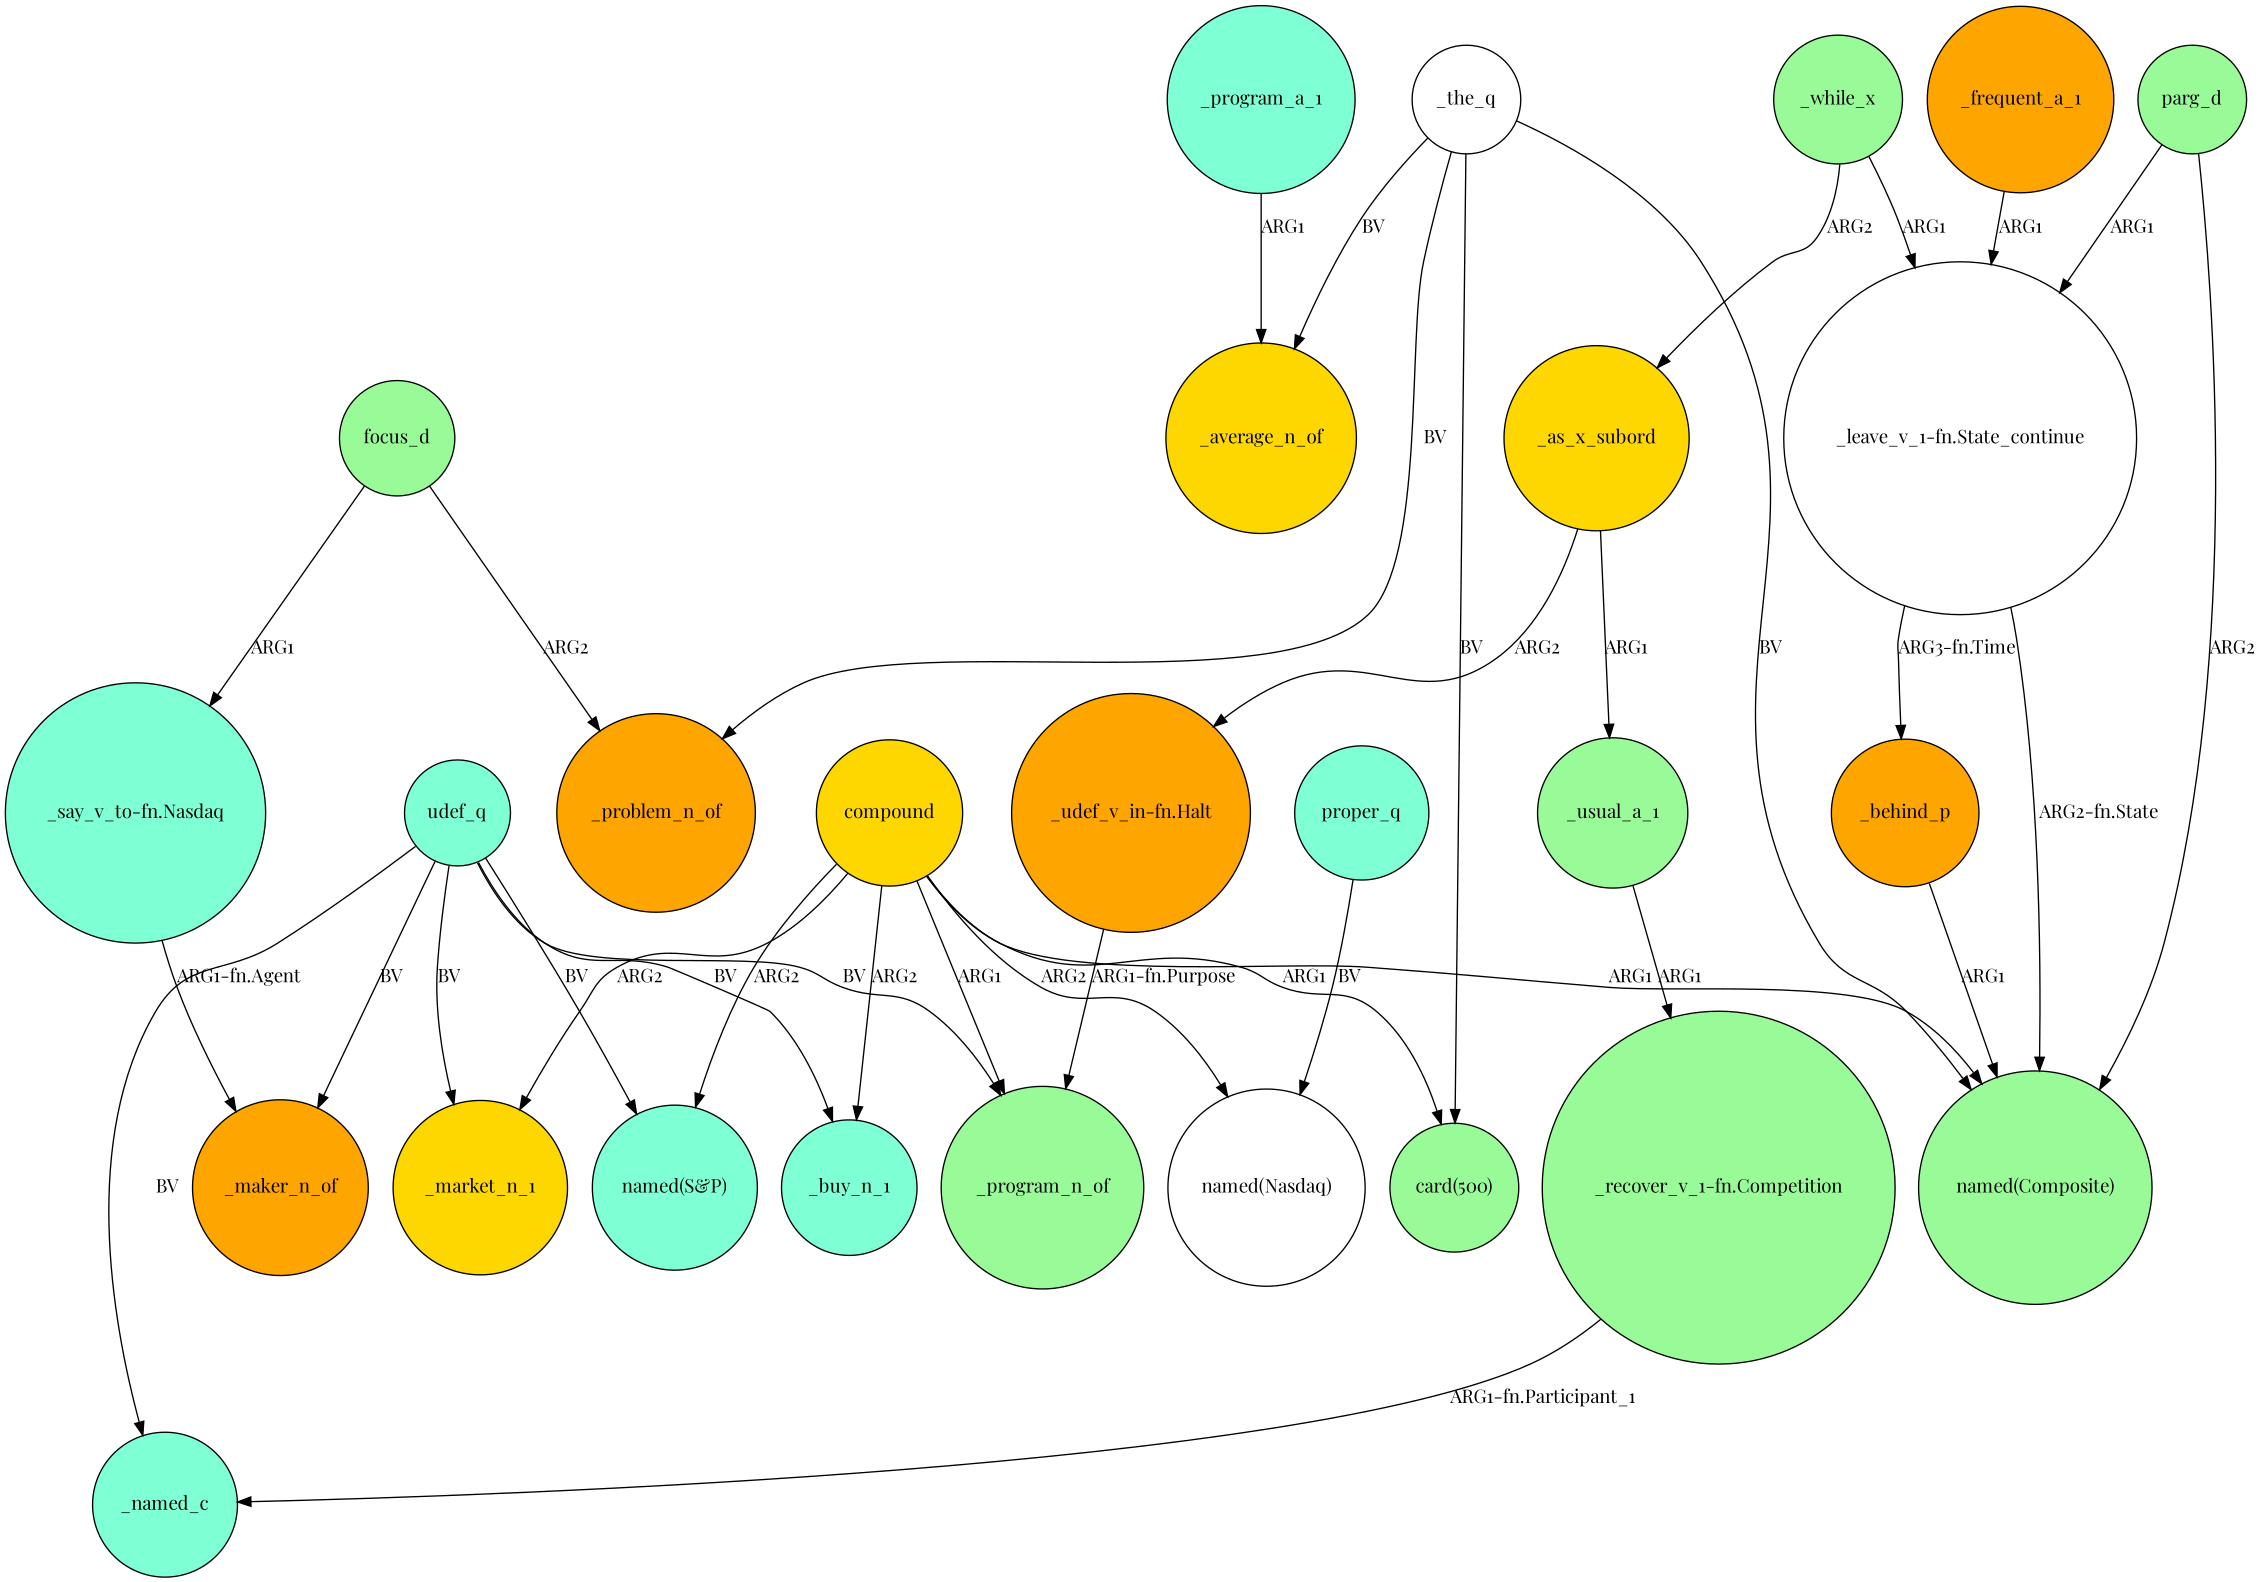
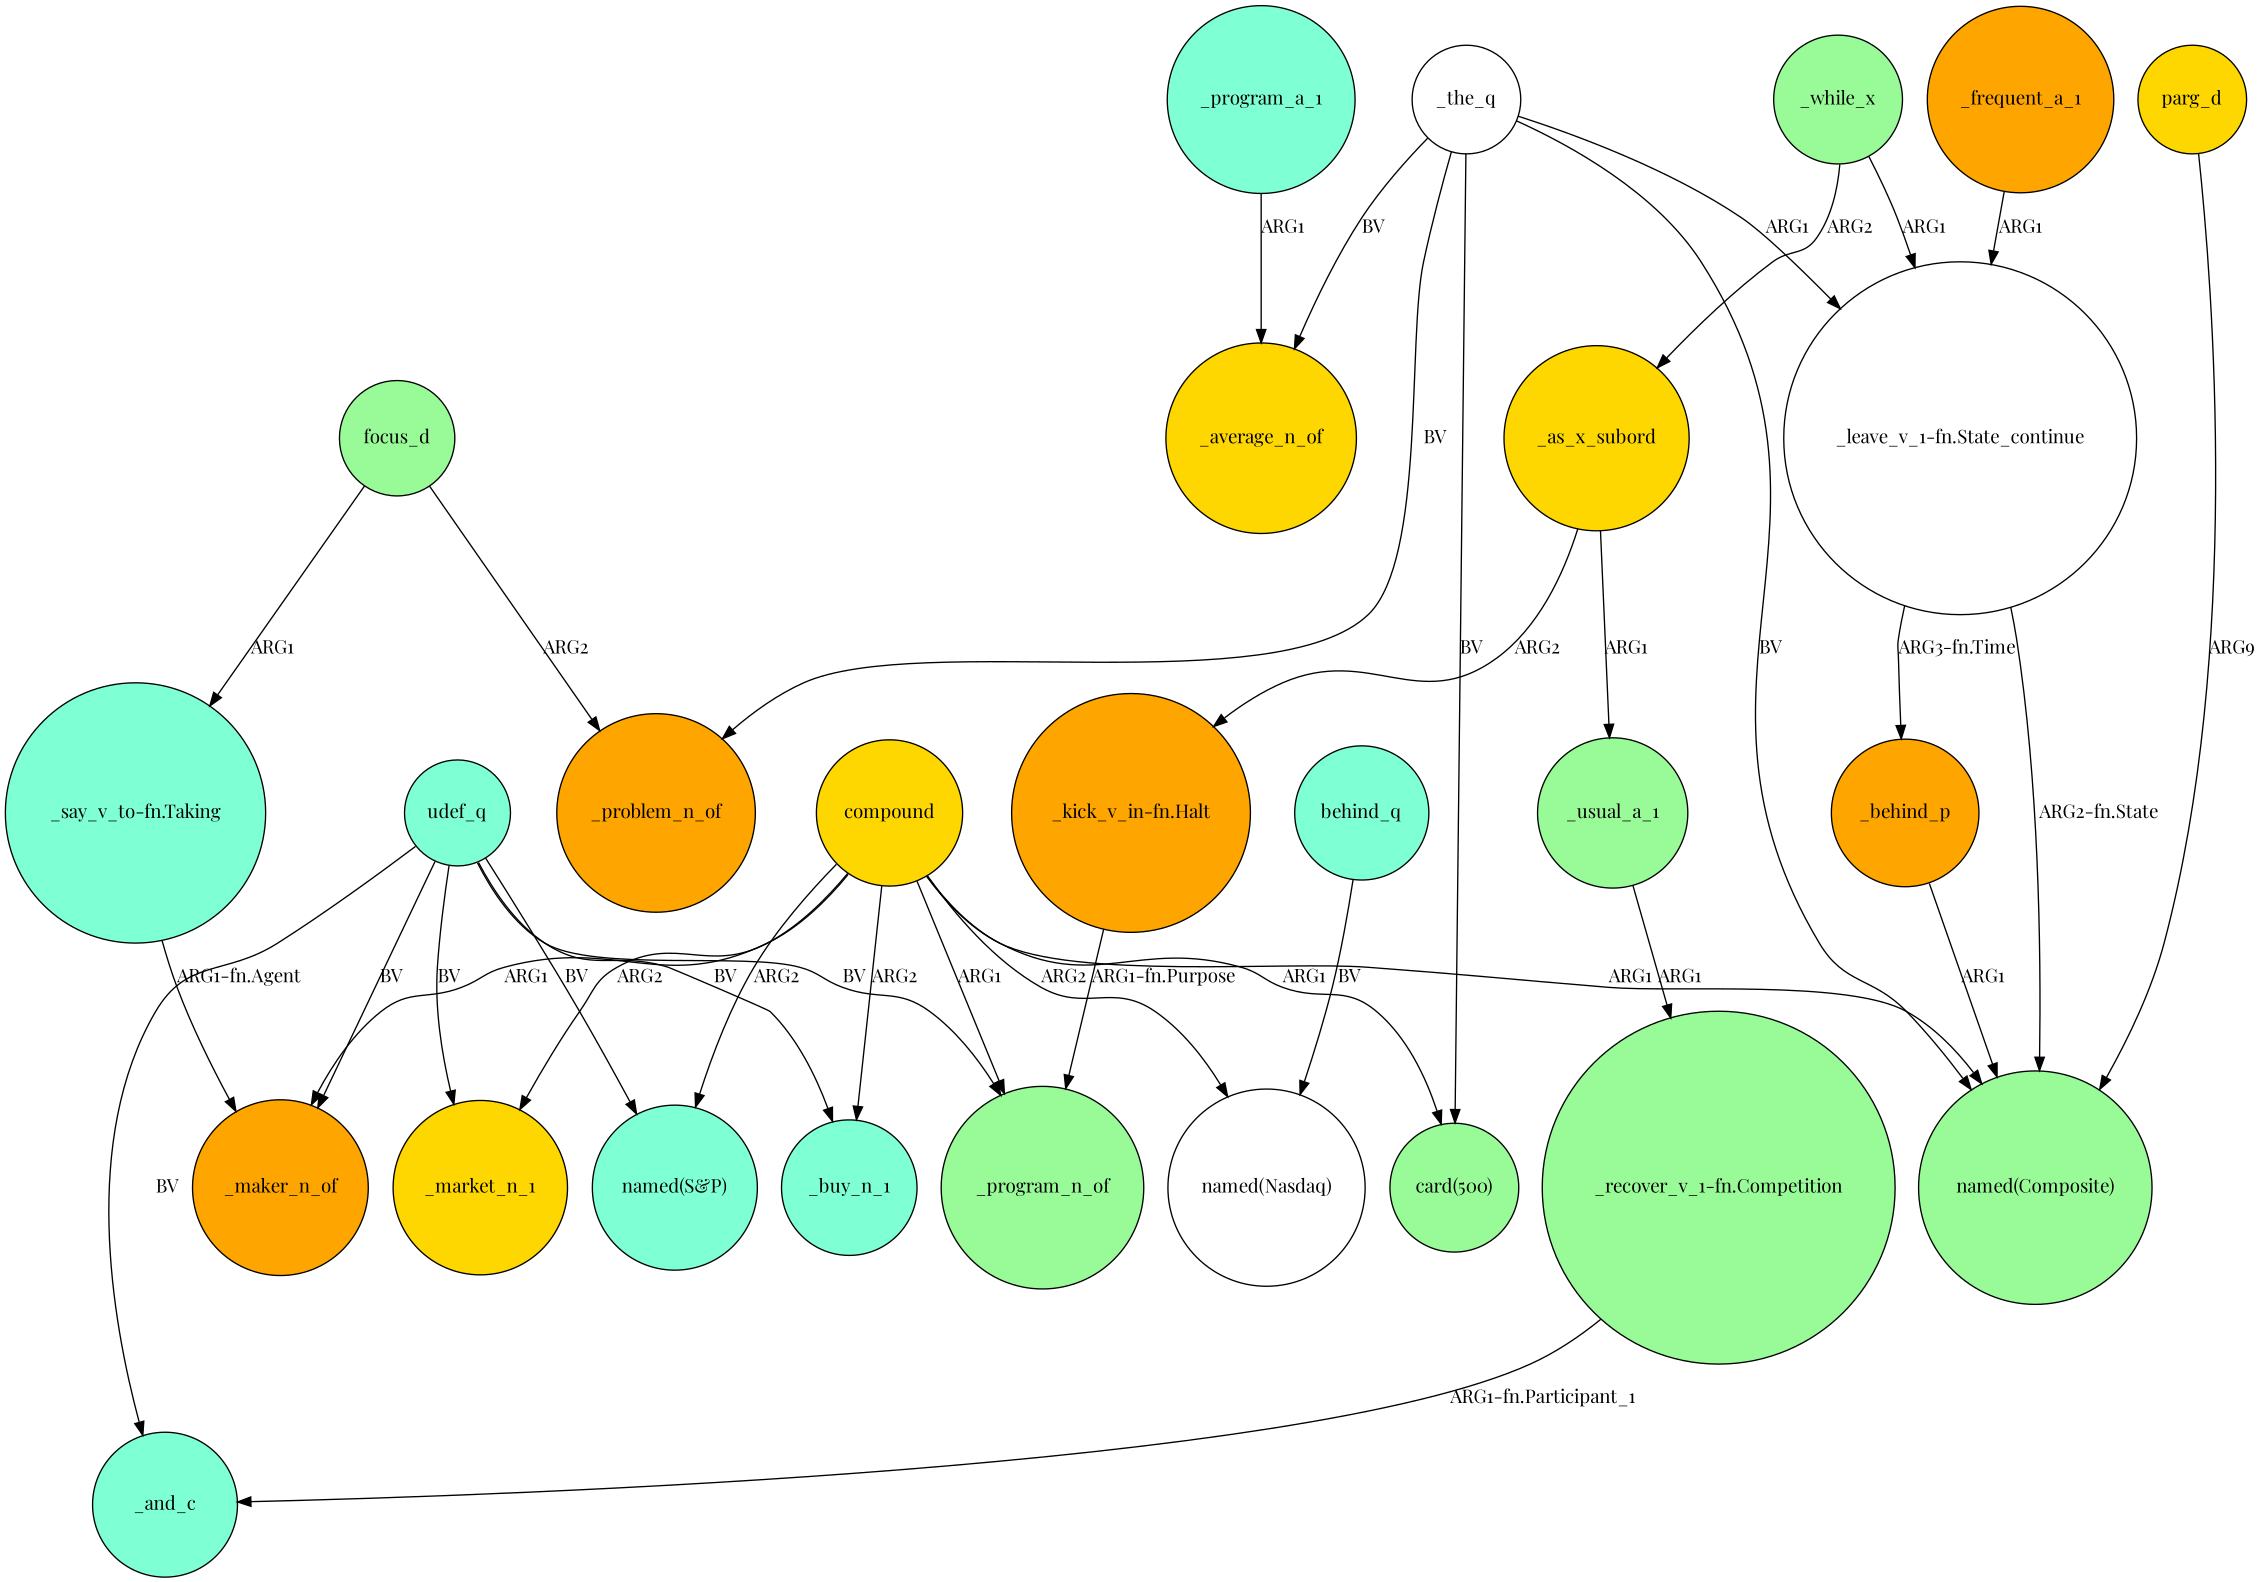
(2192, 100) -> (2192, 100)
(2115, 213) -> (1688, 186)
(2233, 649) -> (2233, 649)
(136, 813) -> (136, 813)
(1131, 813) -> (1131, 813)
(1362, 813) -> (1362, 813)
none -> (527, 963)
(165, 1505) -> (165, 1505)
